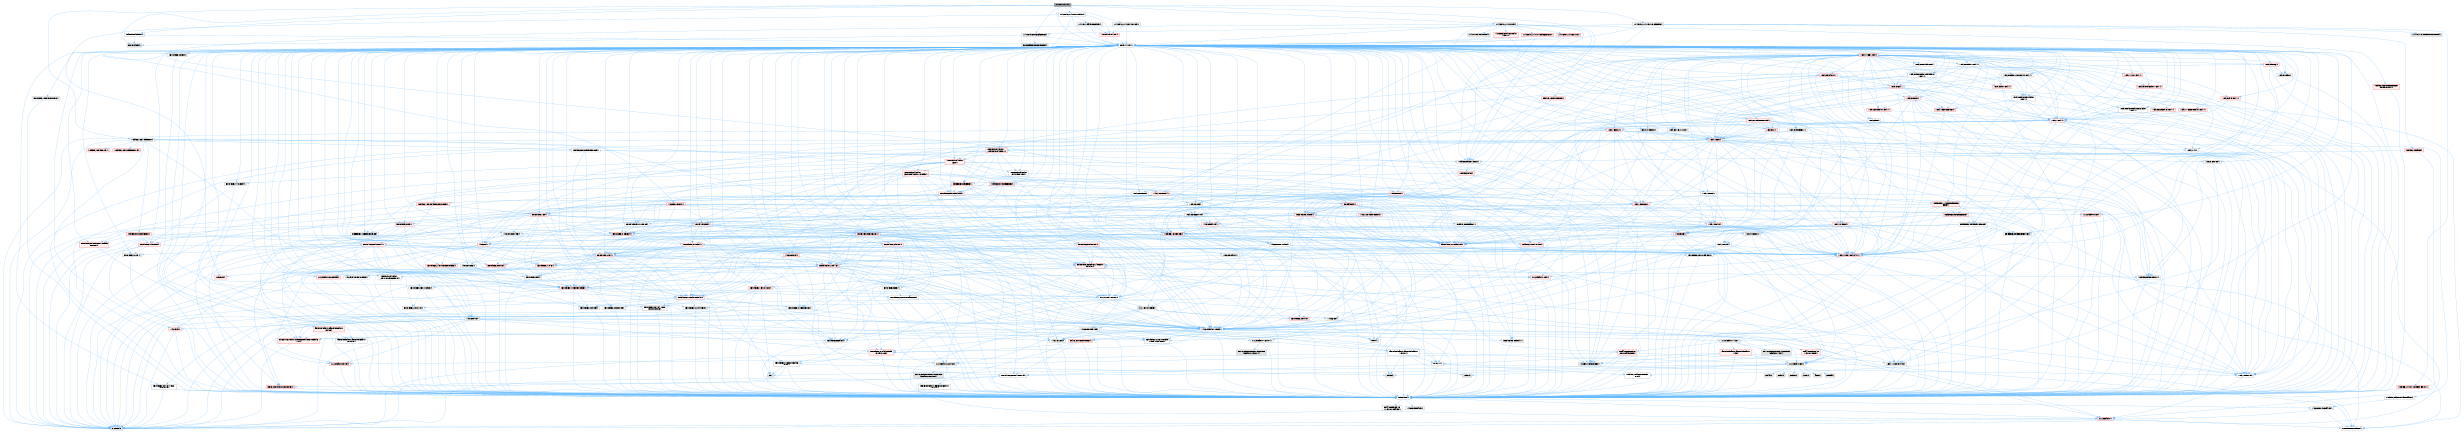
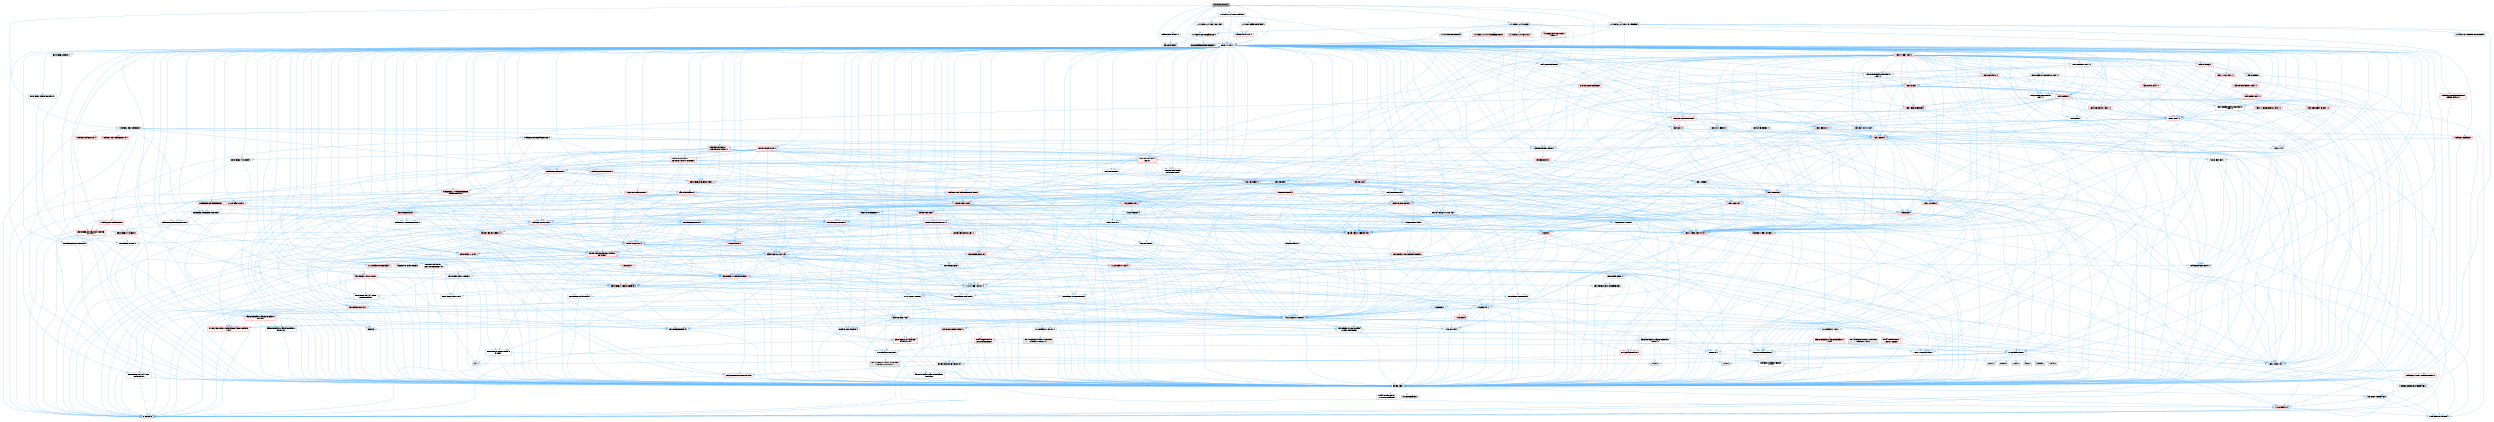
(936, 167) -> (727, 154)
(1350, 204) -> (687, 193)
(1946, 204) -> (456, 193)
(1383, 264) -> (2041, 215)
